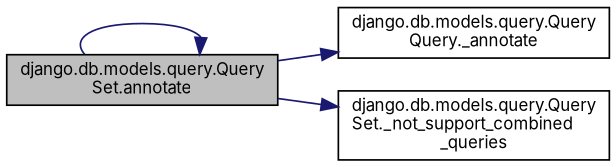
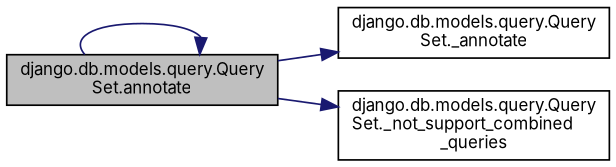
(474, 33) -> (474, 33)
